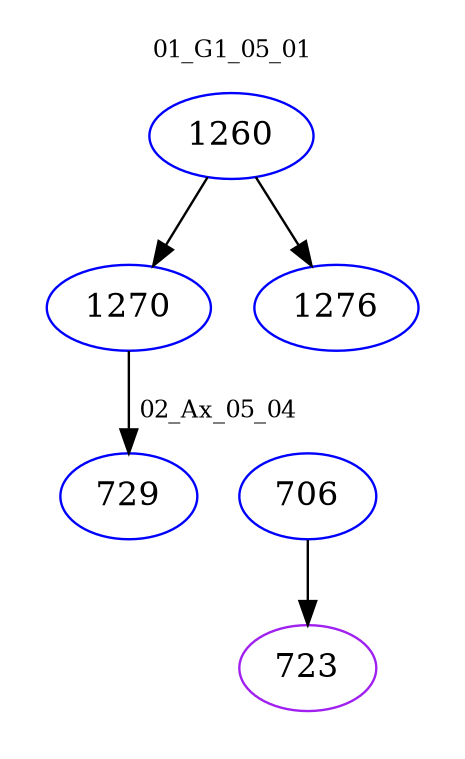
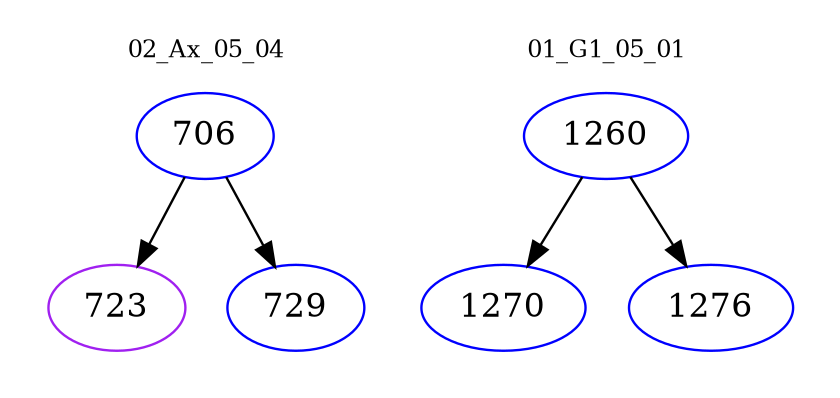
(129, 403) -> (245, 211)
